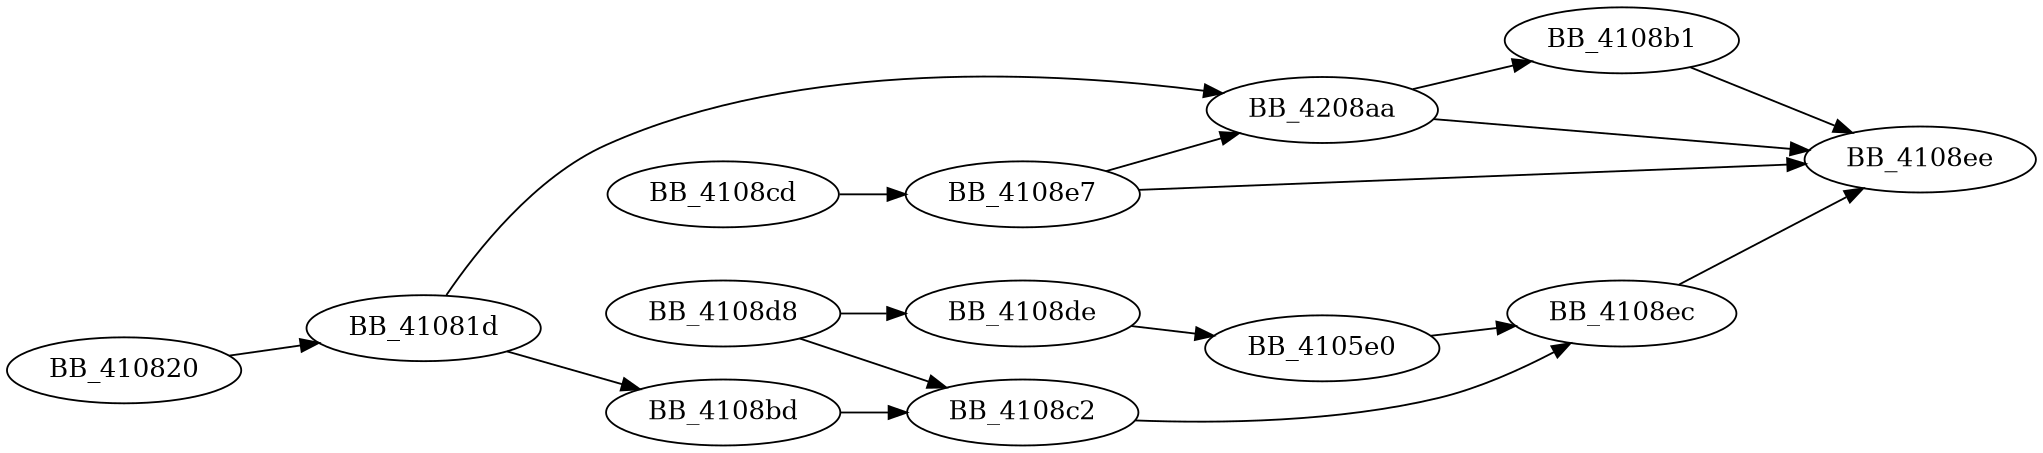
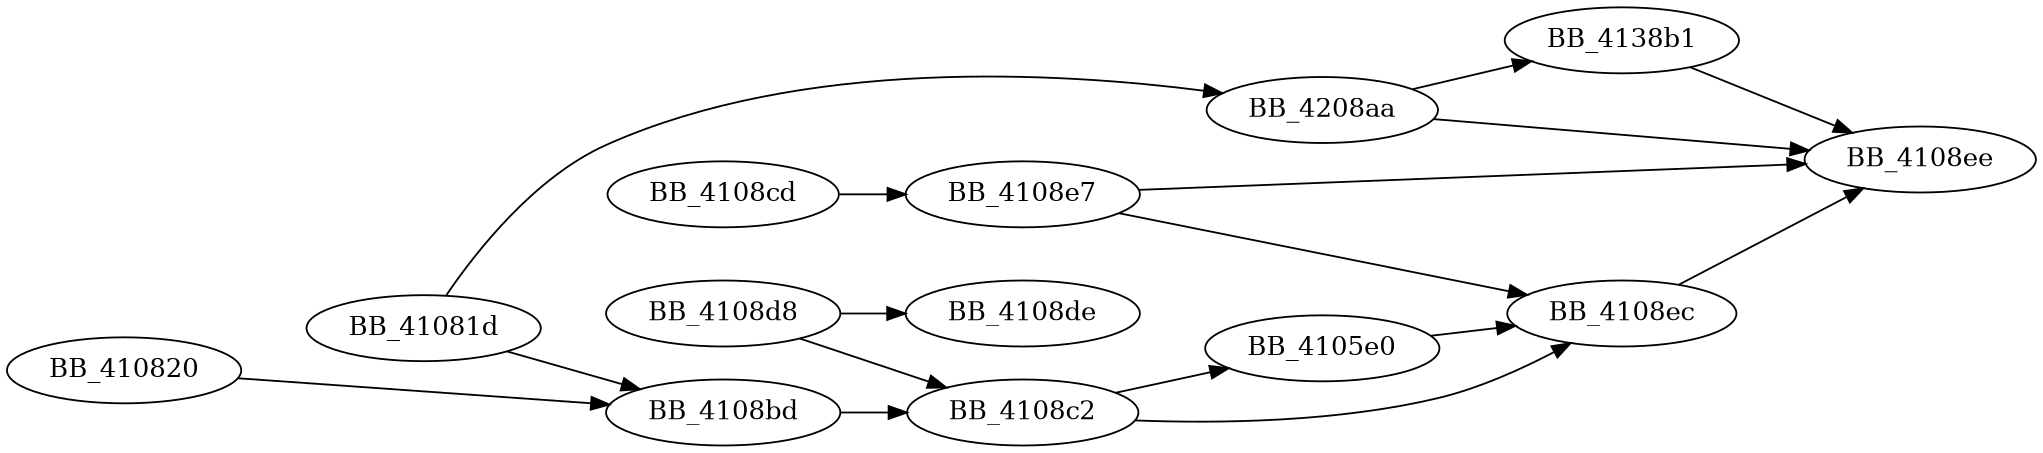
(1622, 40) -> (1622, 40)
(1164, 155) -> (1314, 252)
(1163, 330) -> (1163, 382)
(265, 351) -> (414, 391)
